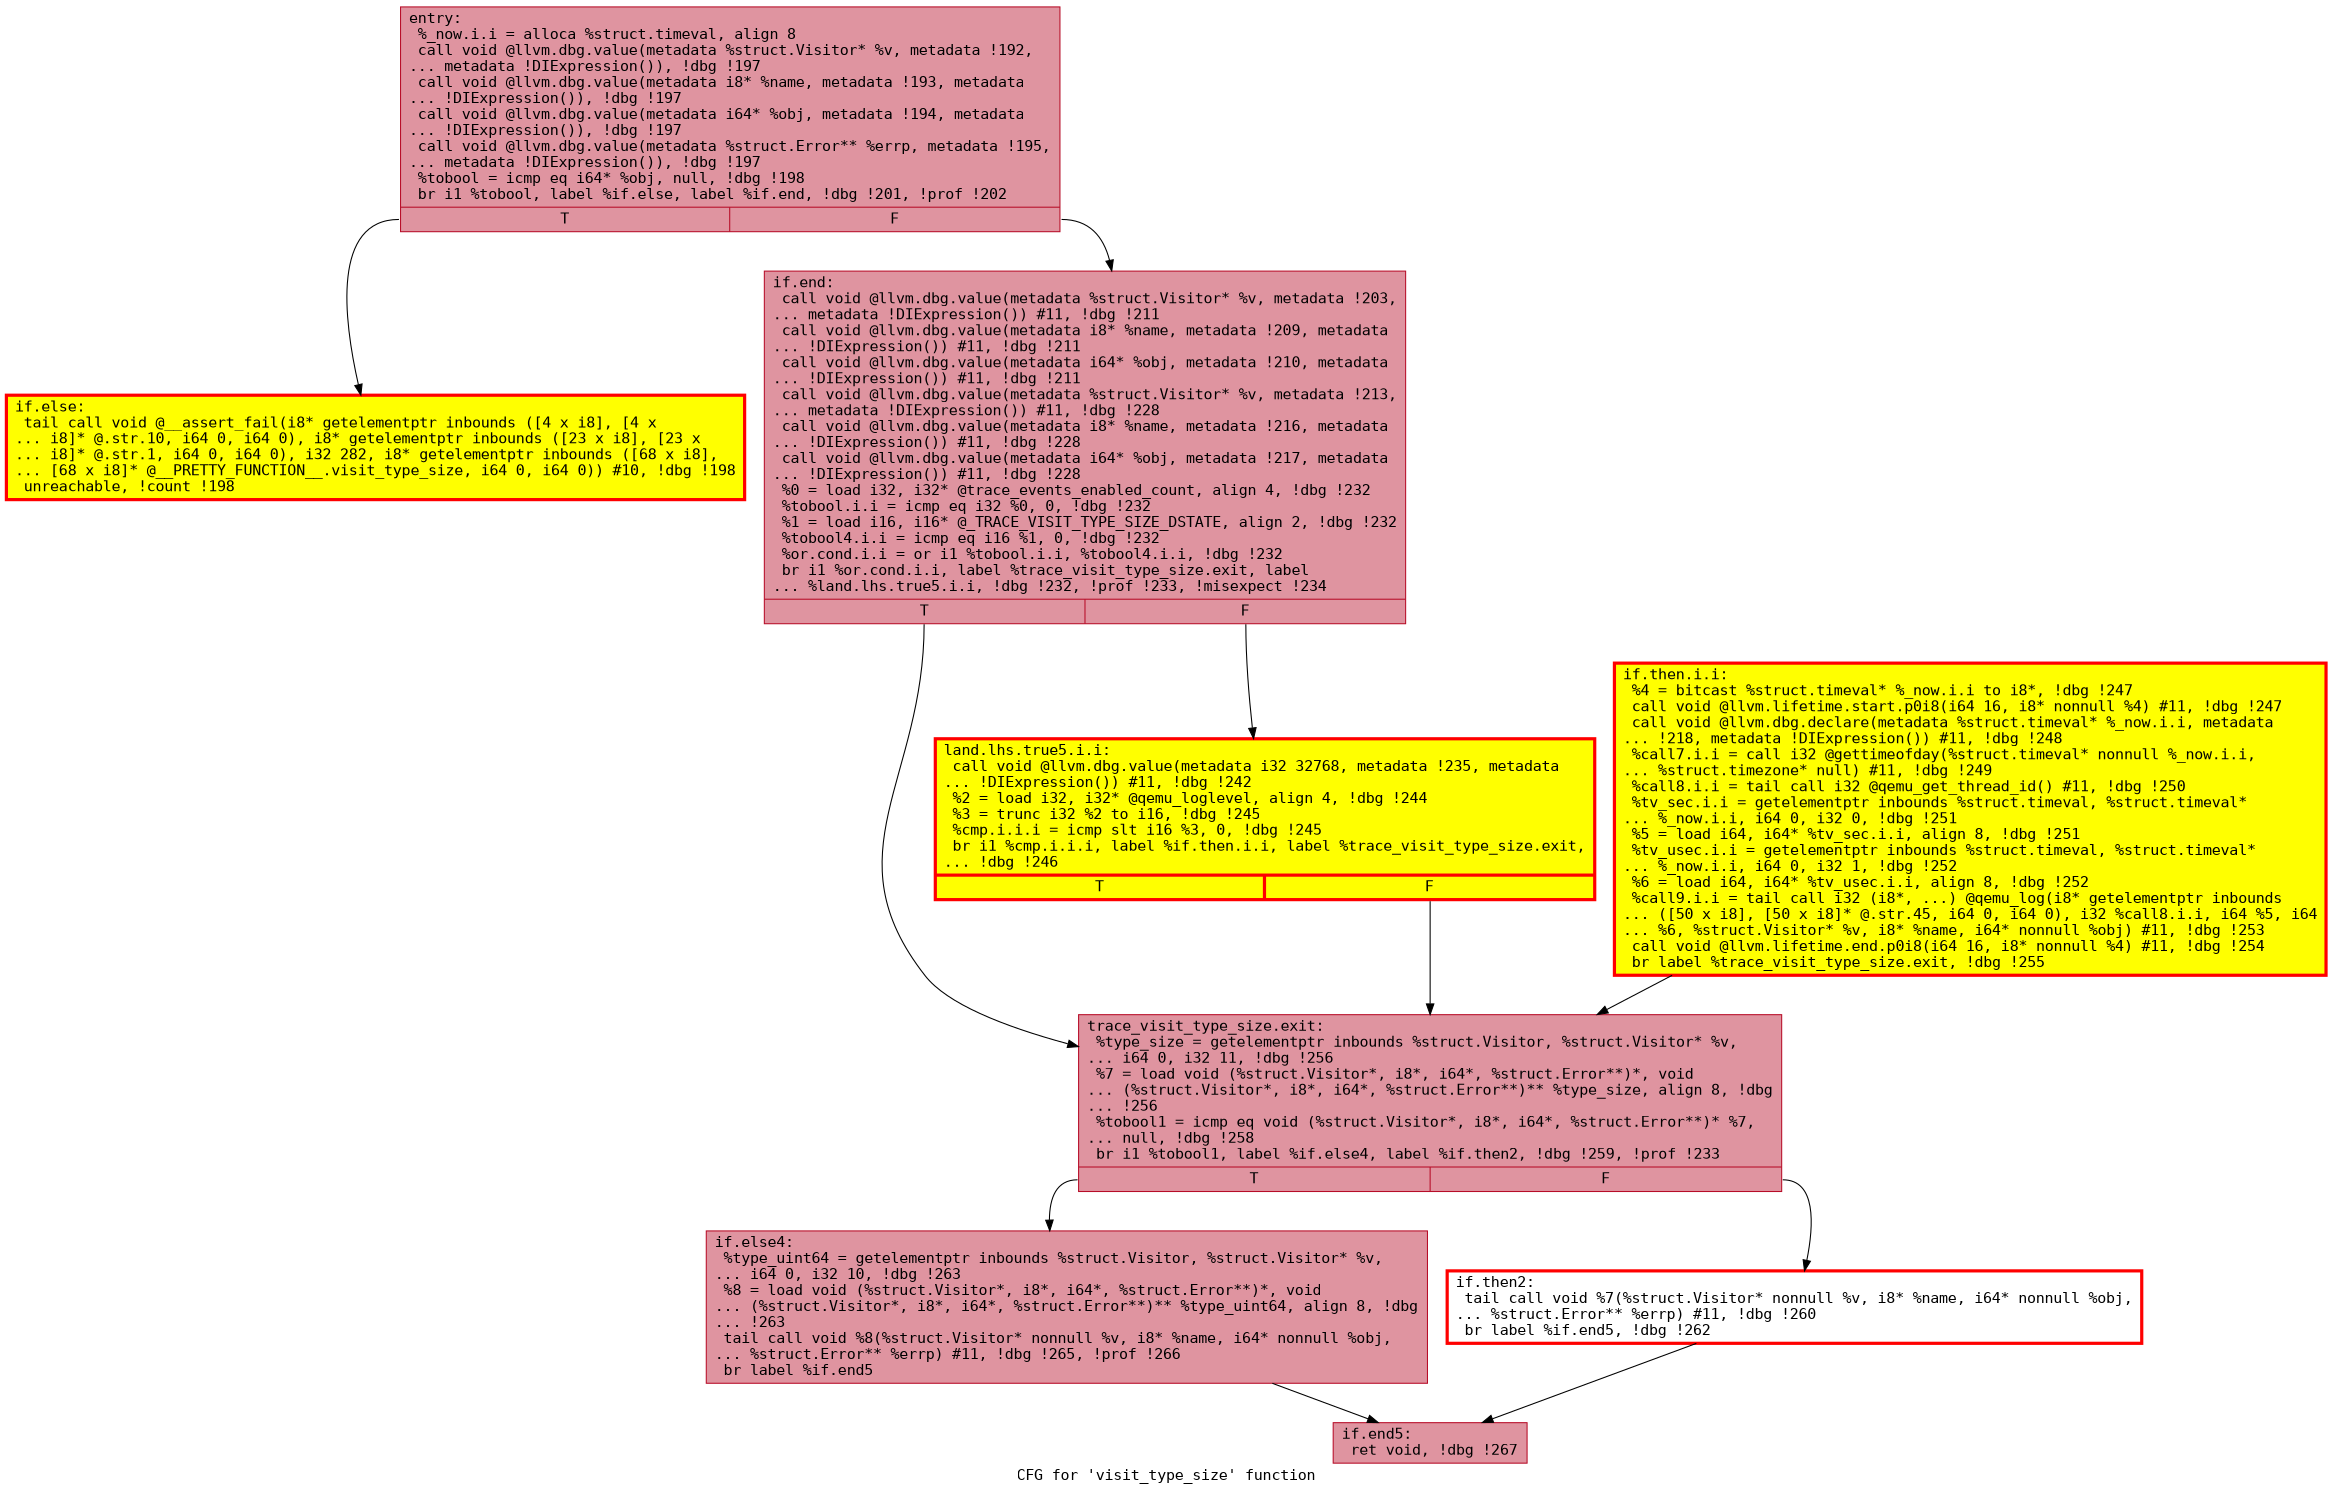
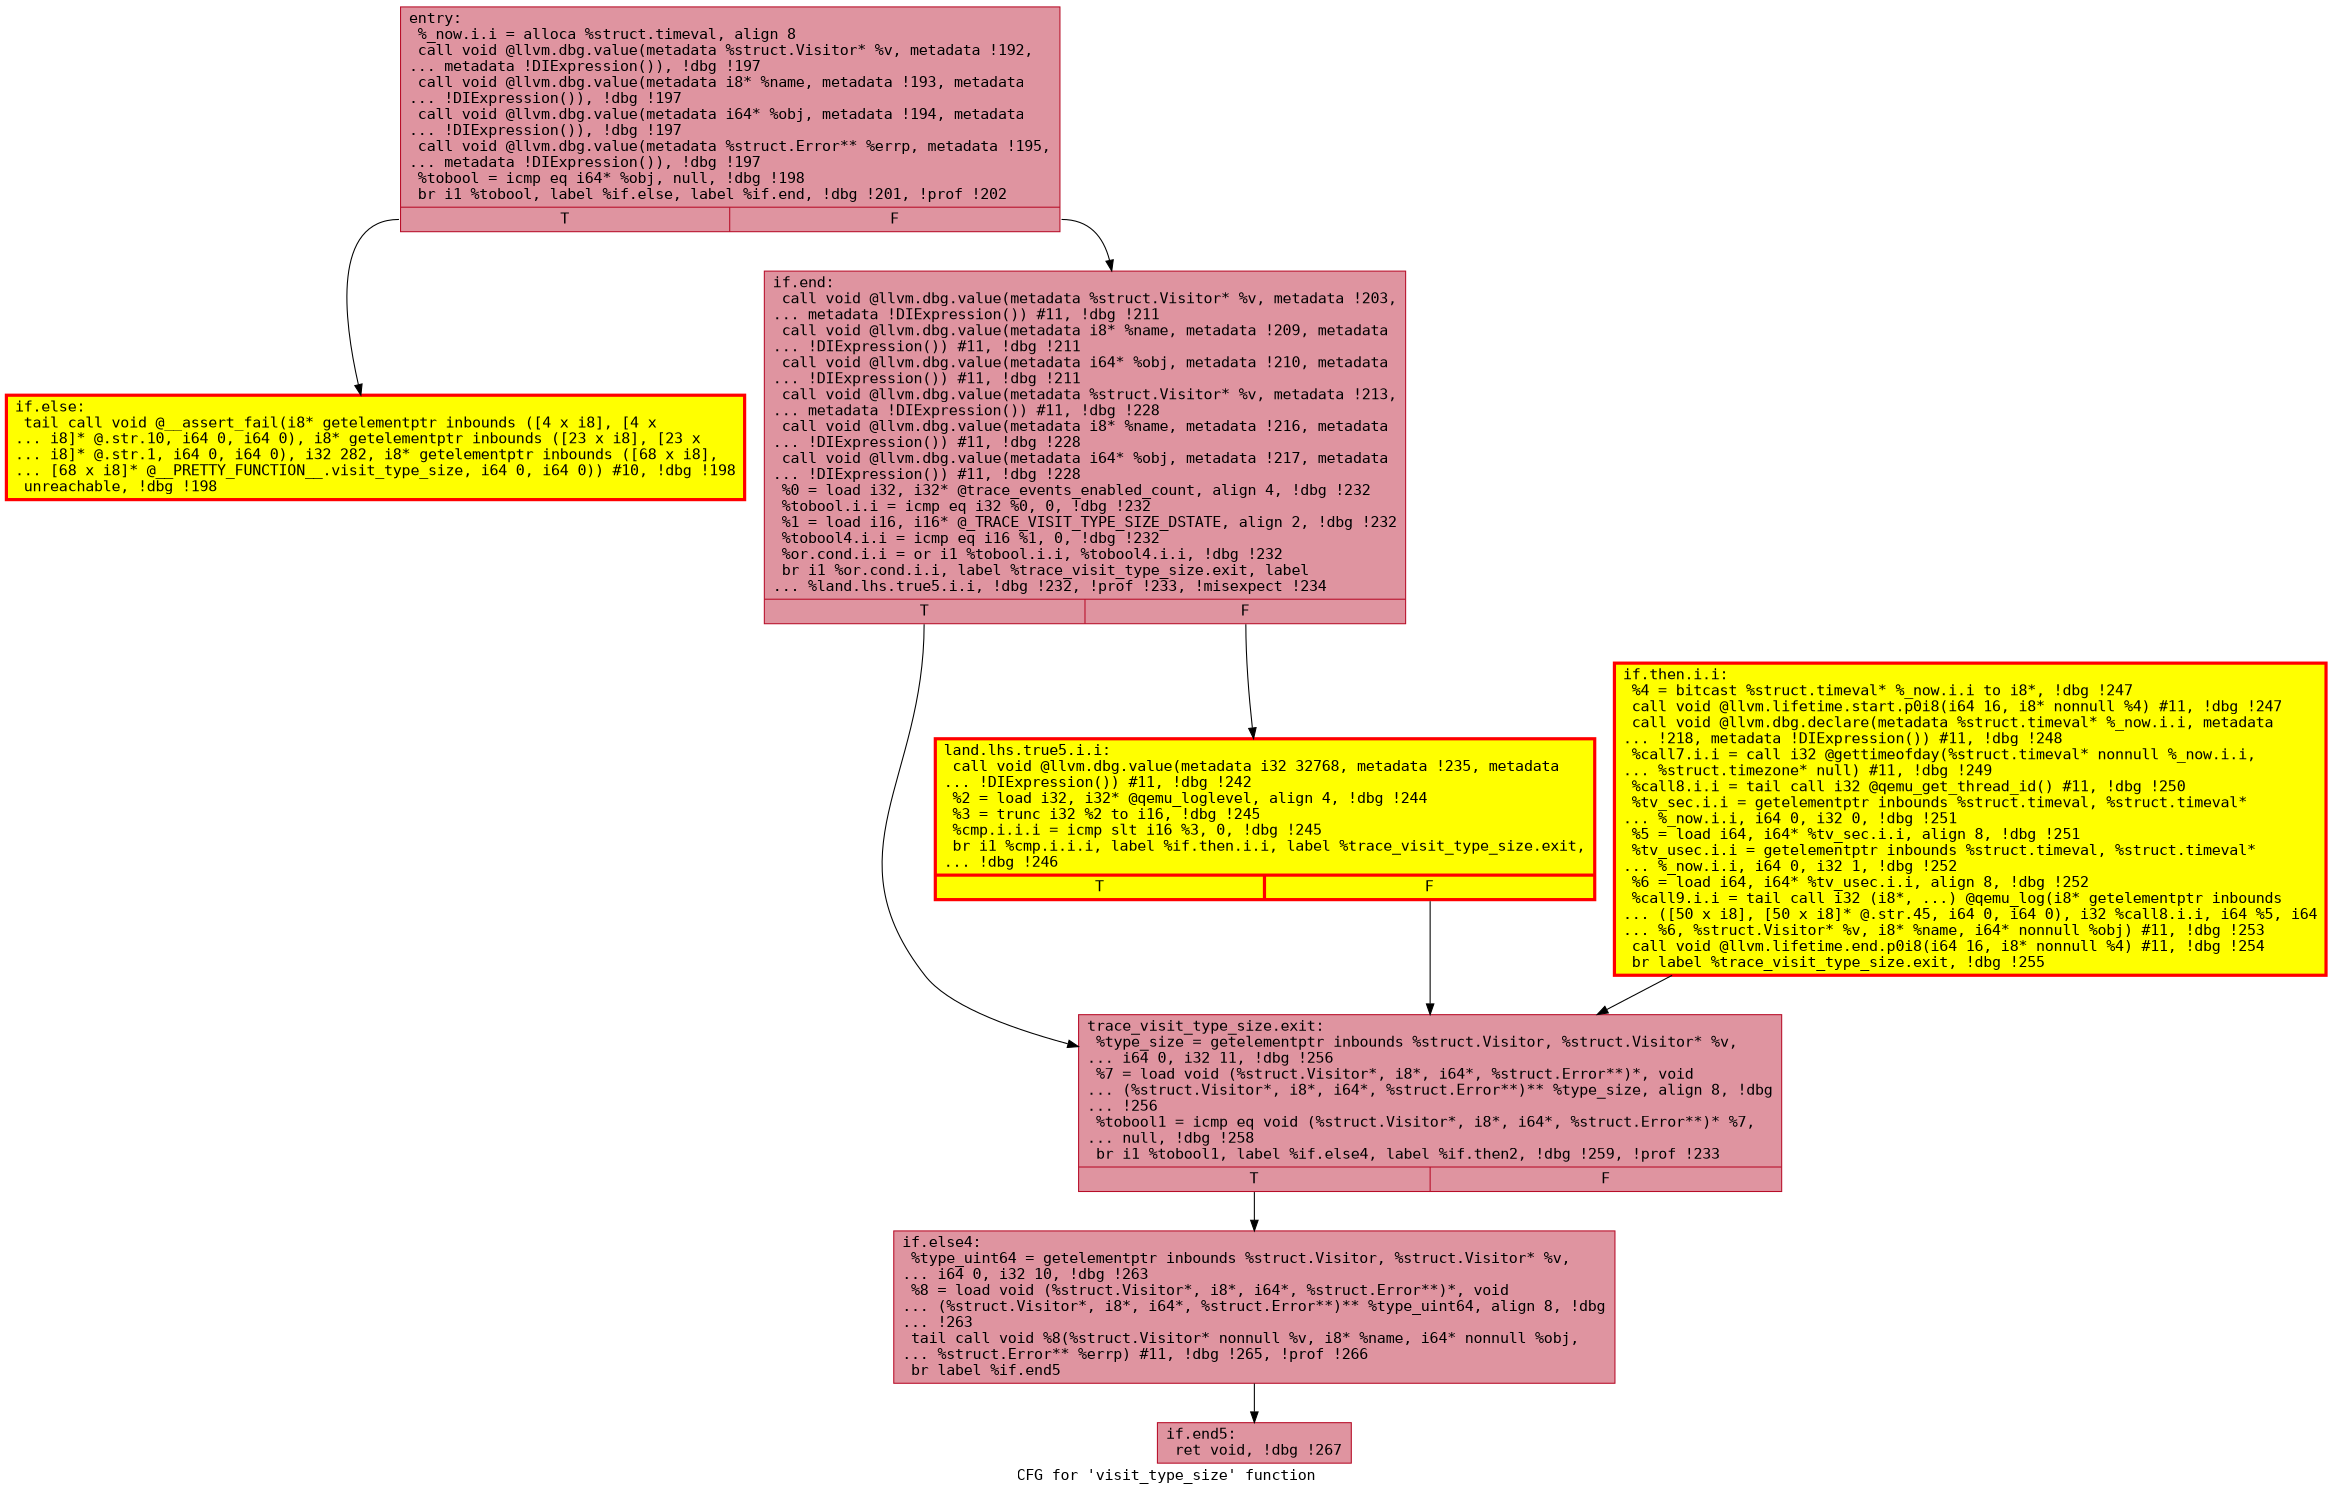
(125, 487) -> (116, 487)
(1794, 1307) -> none
